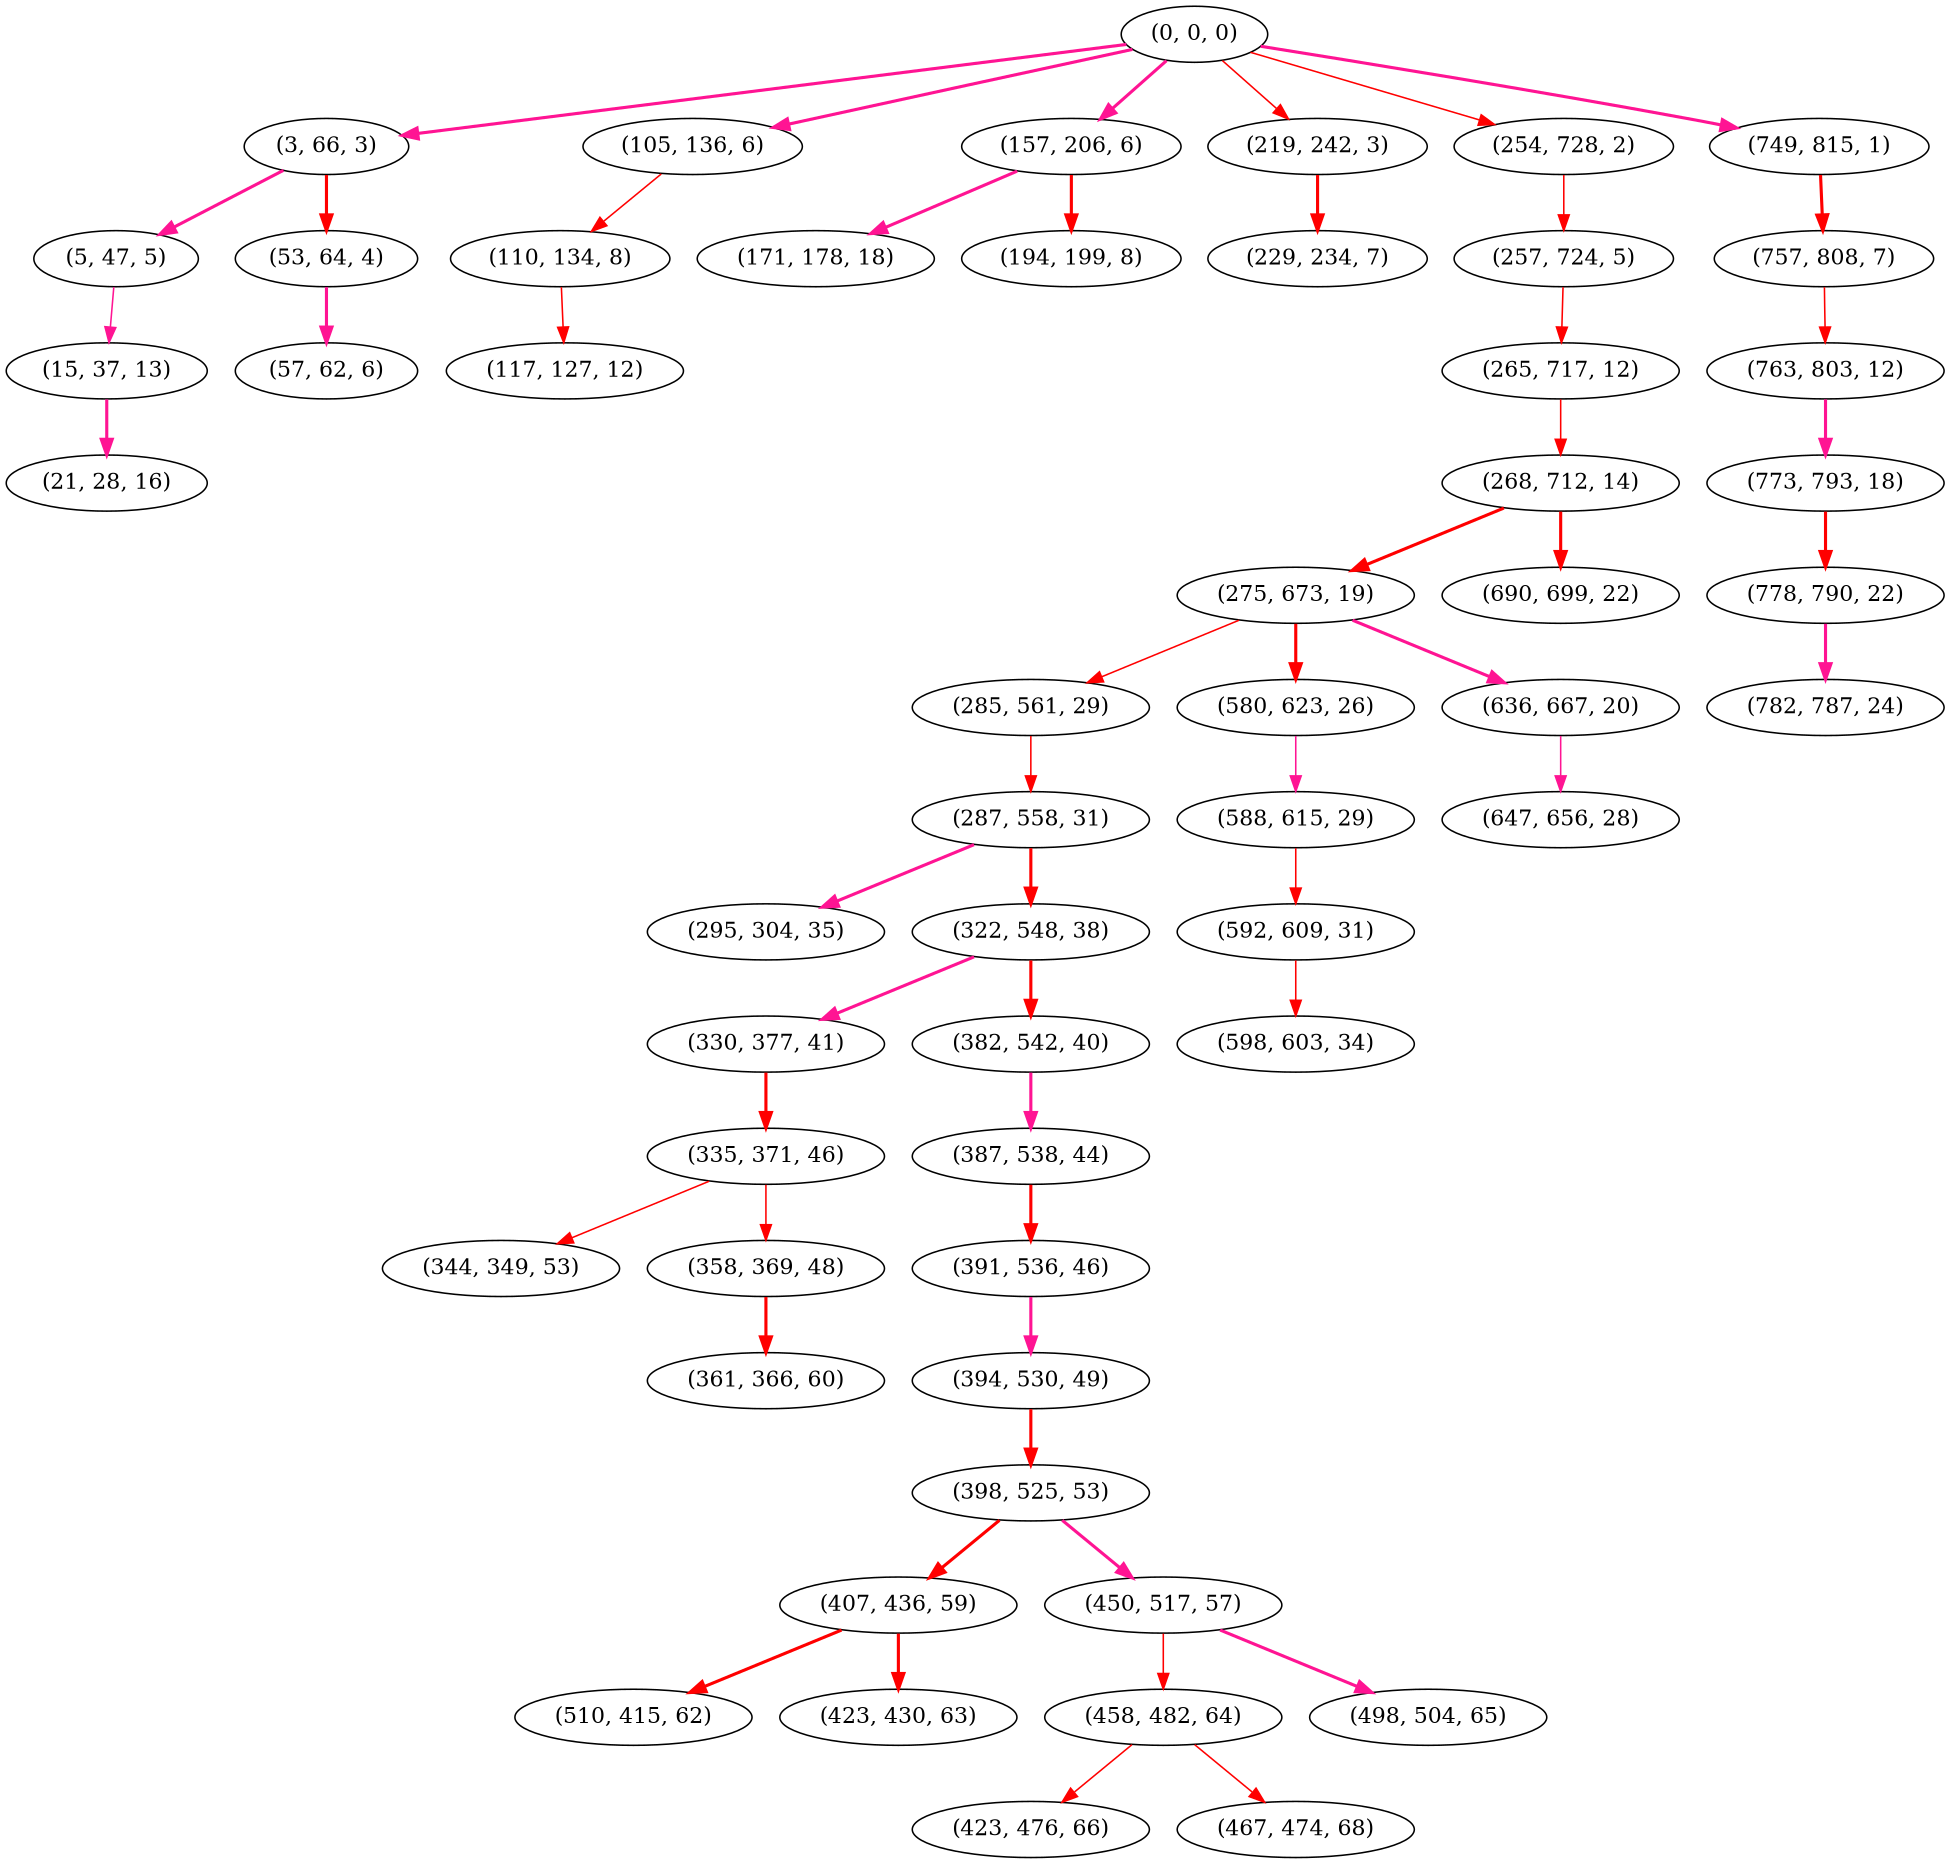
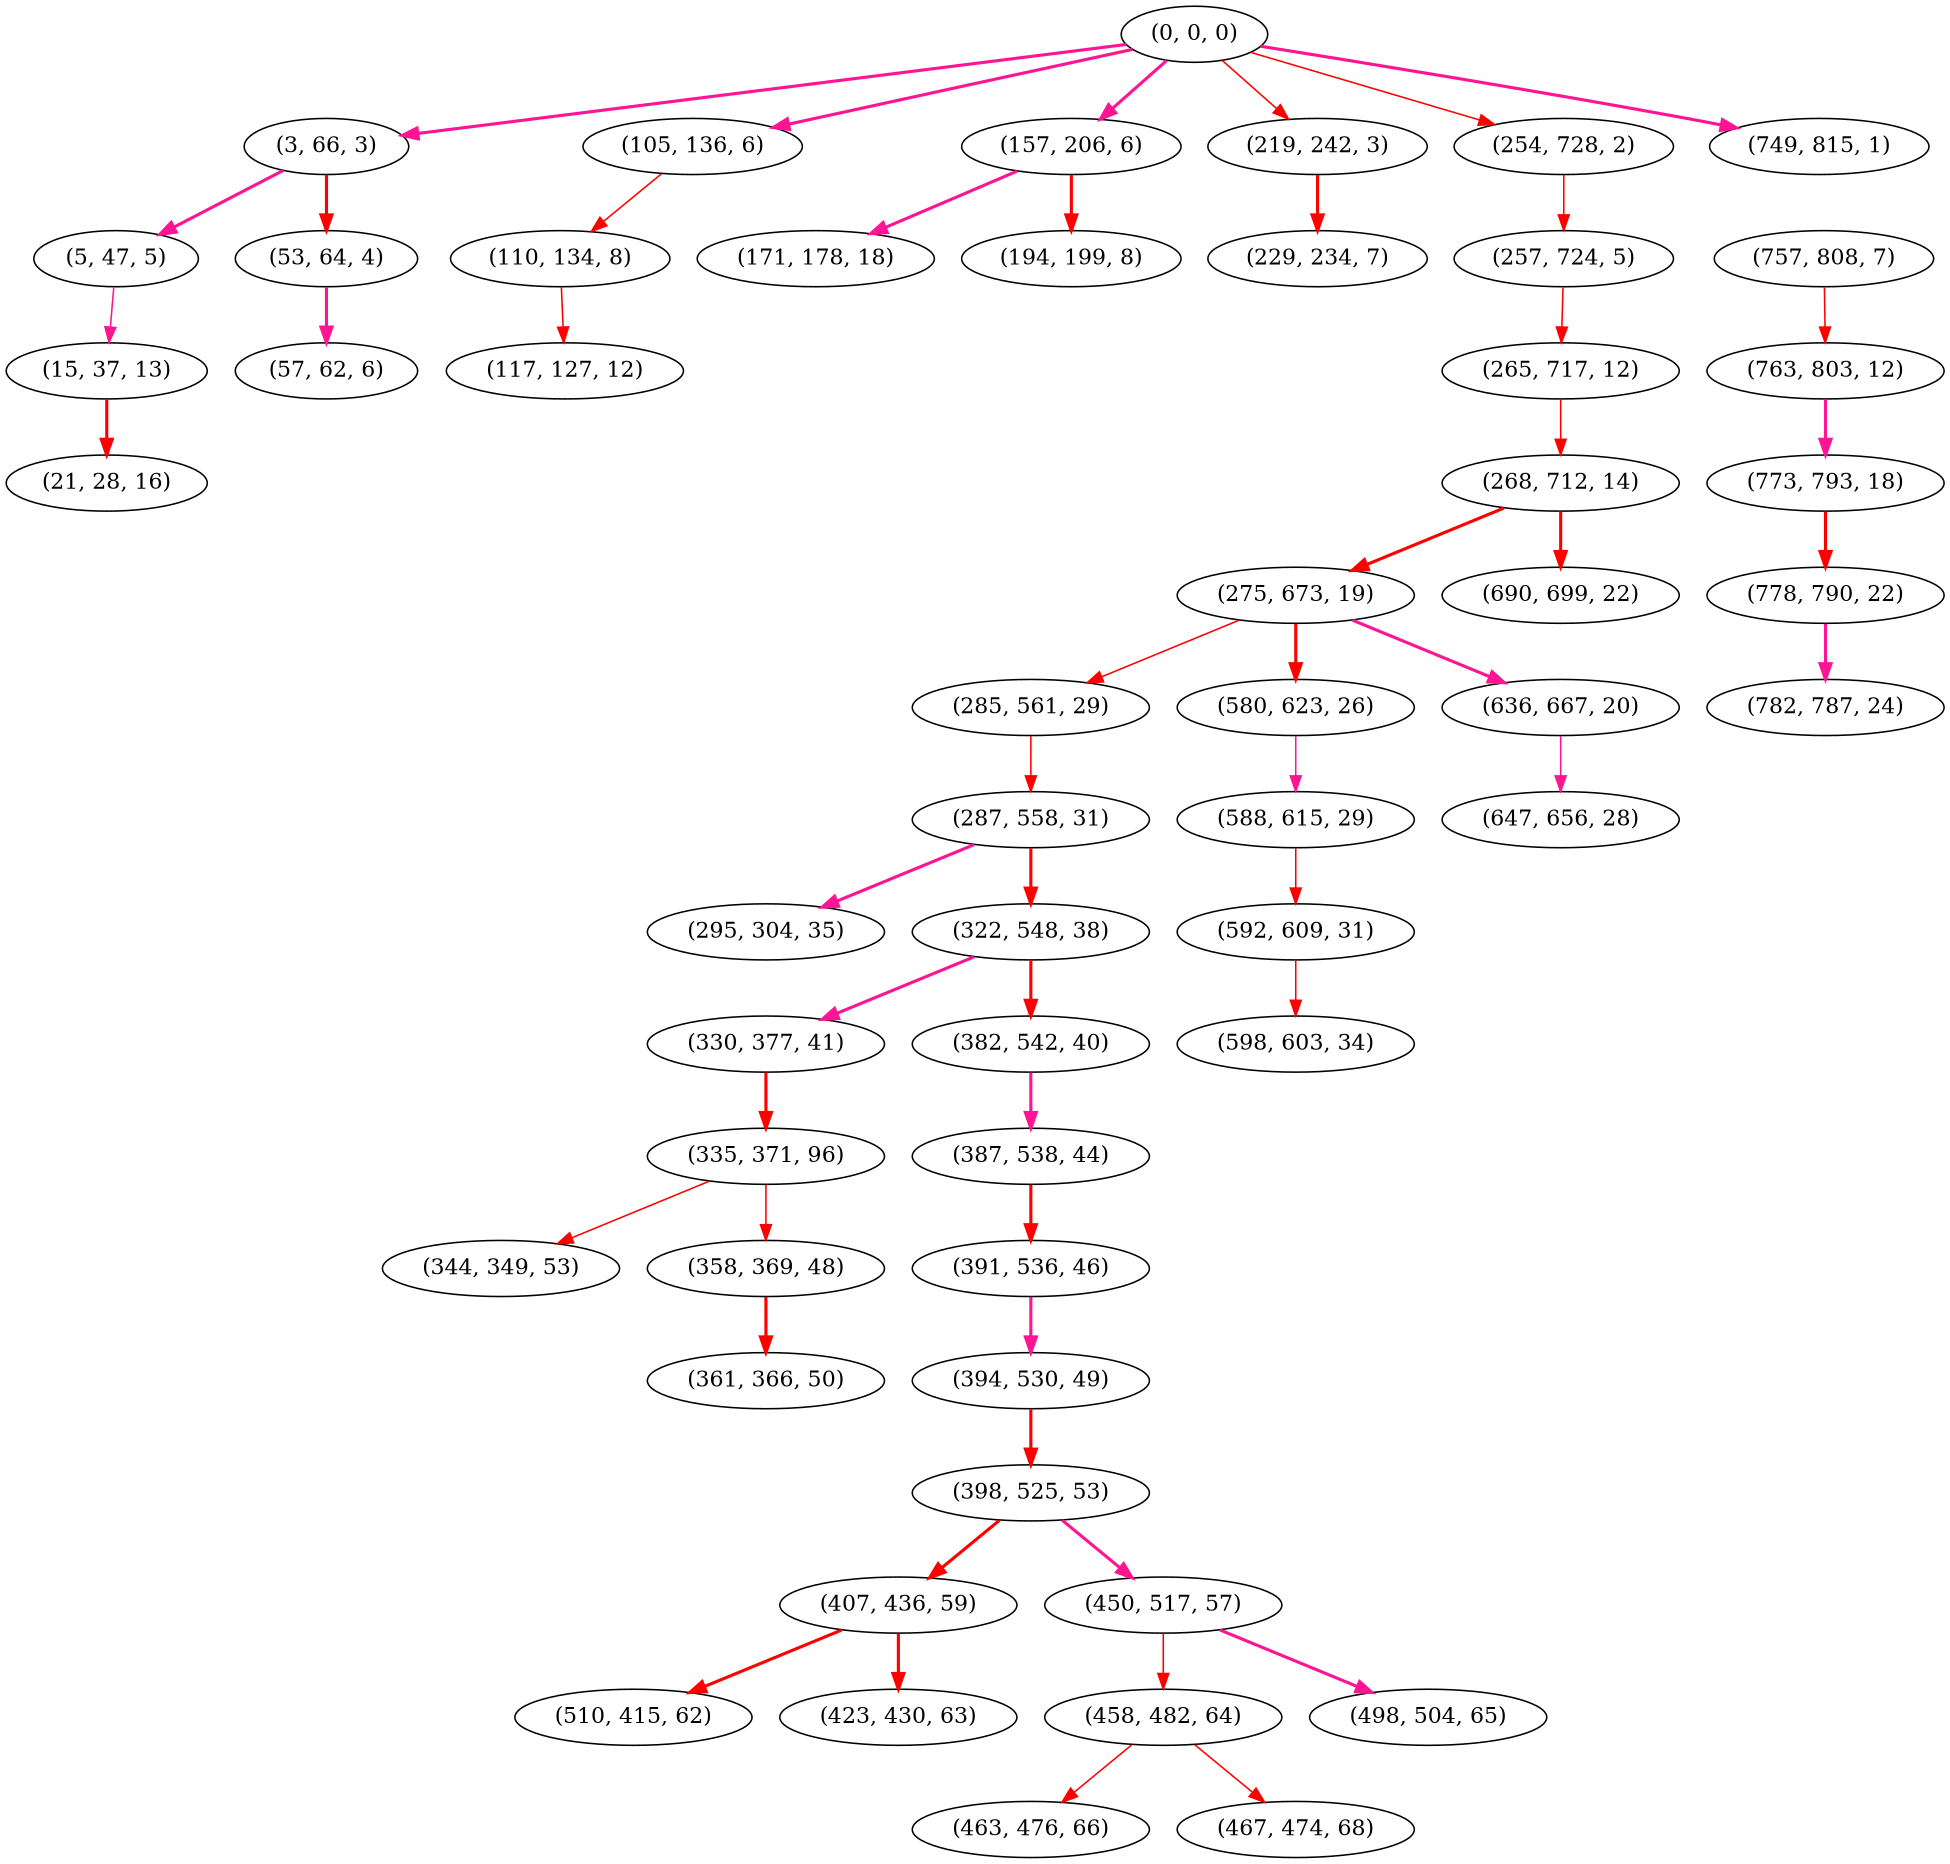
(1821, 195) -> none
(107, 419) -> (107, 419)
(766, 1156) -> (766, 1156)
(766, 1381) -> (766, 1381)
(1031, 1829) -> (1031, 1829)
